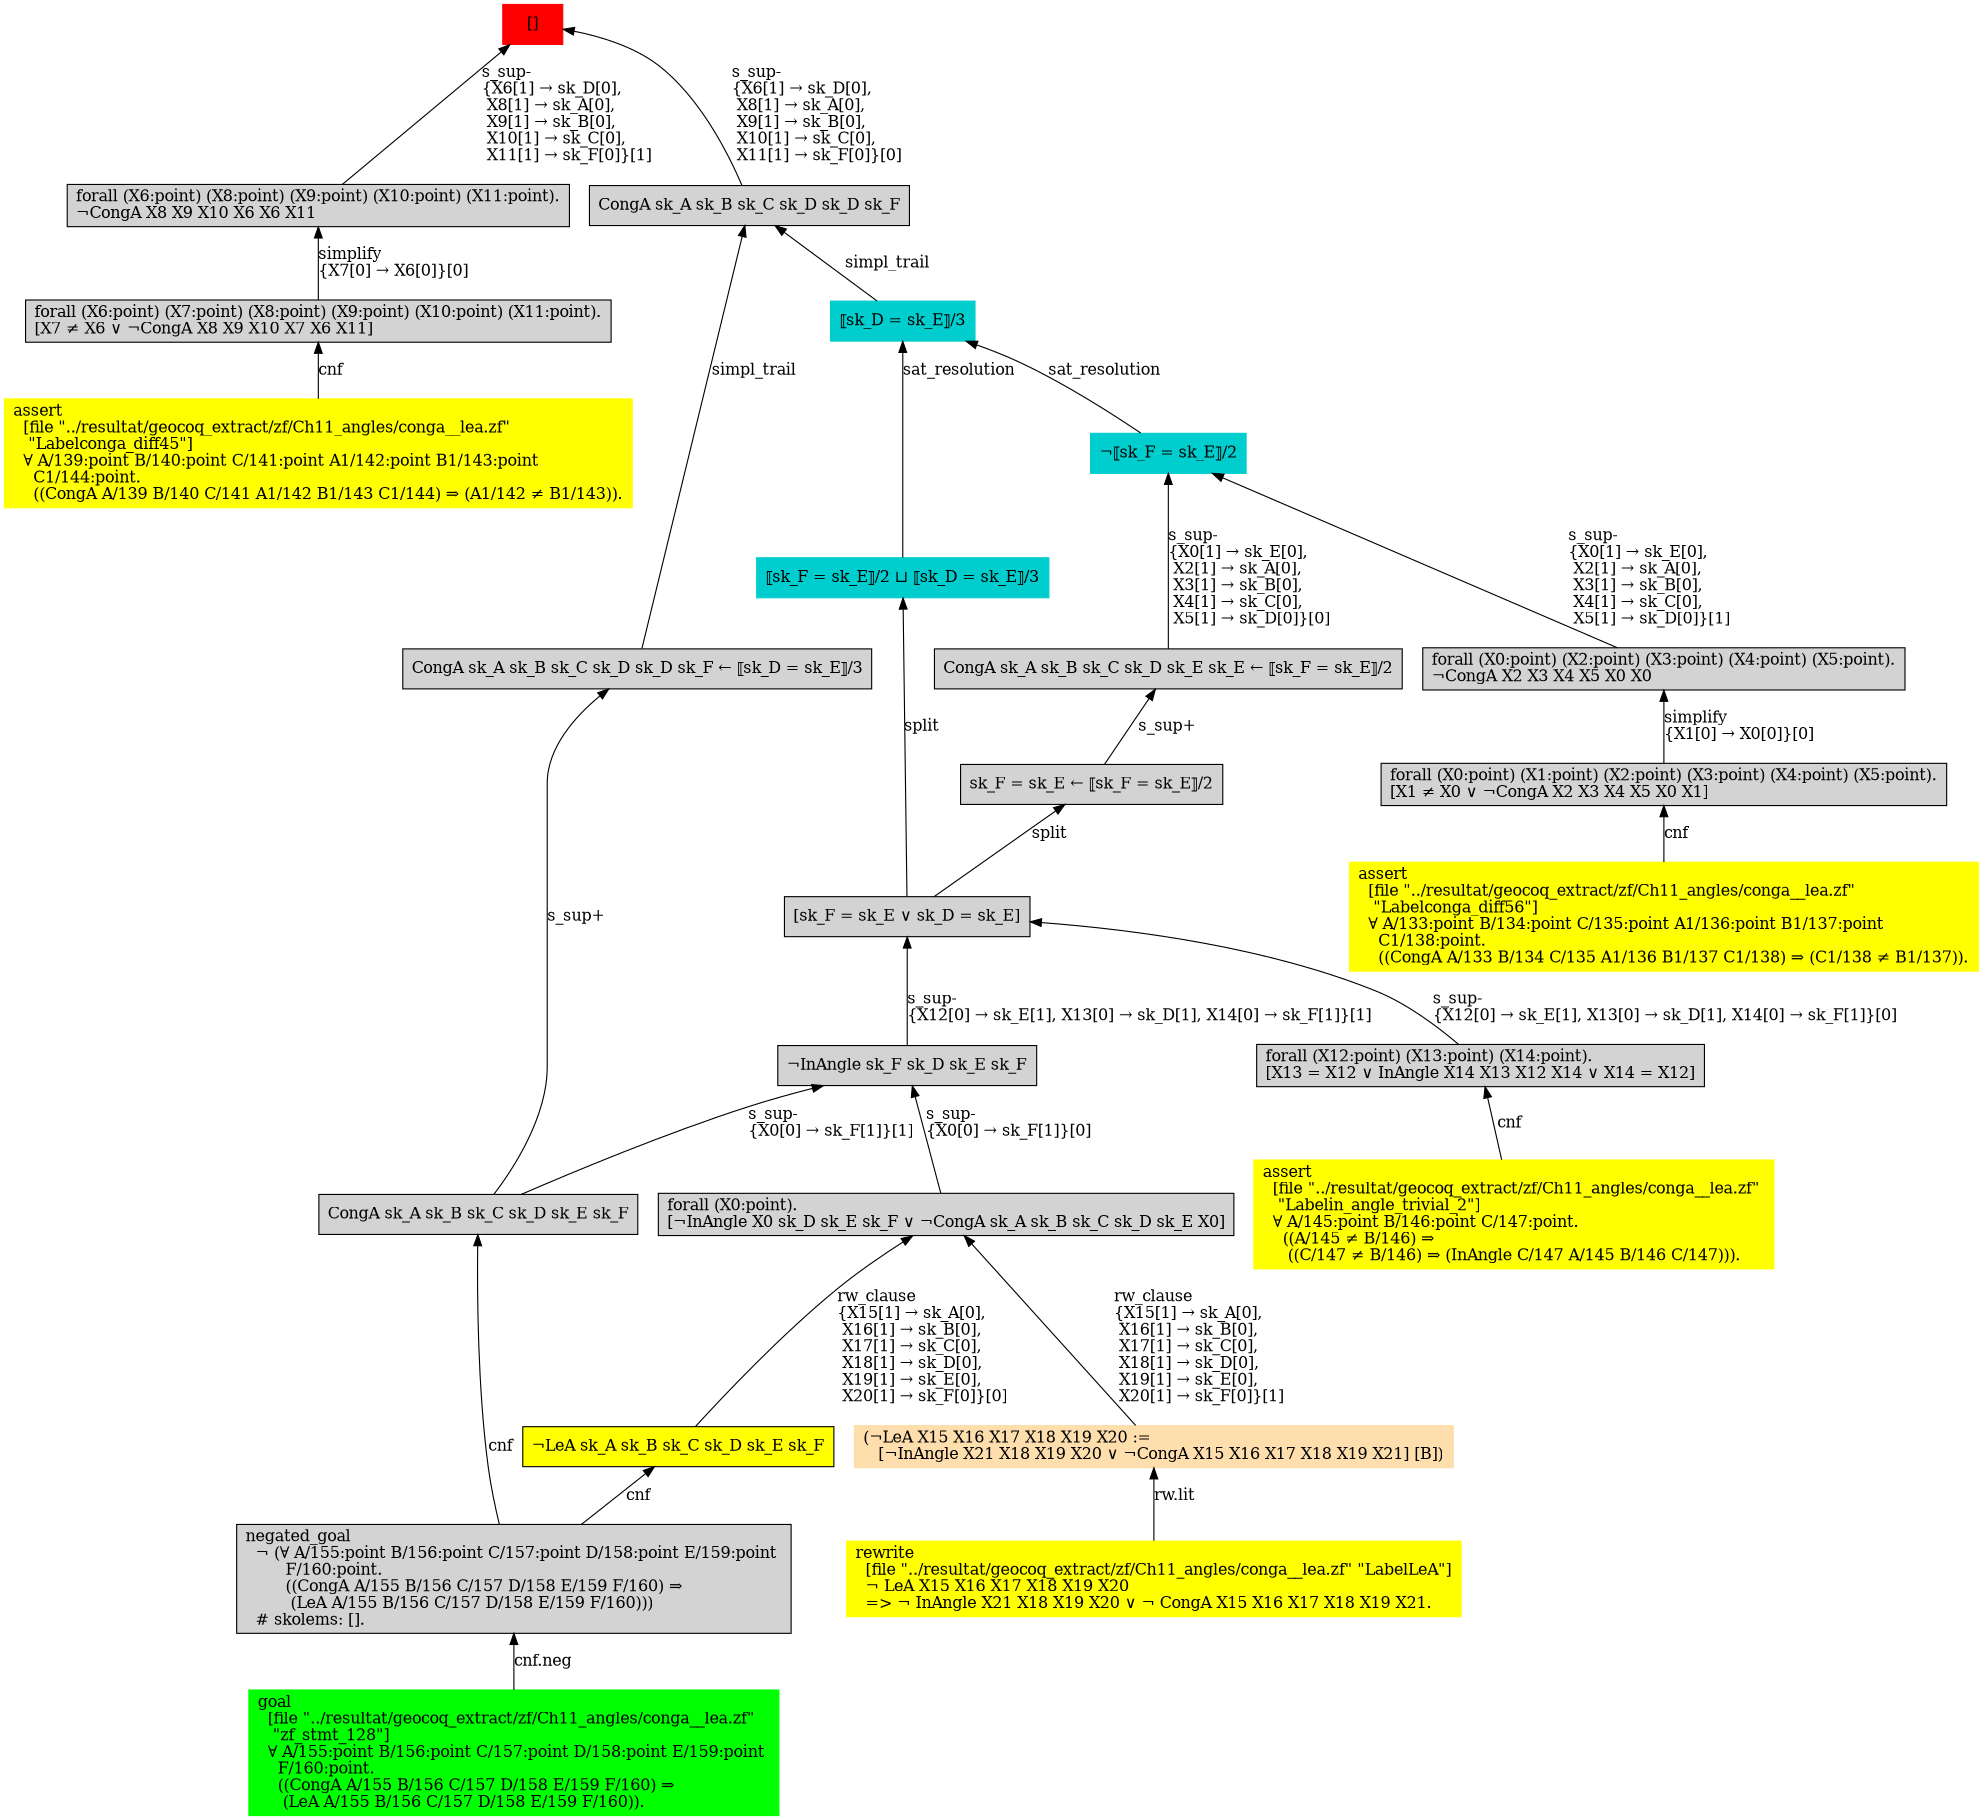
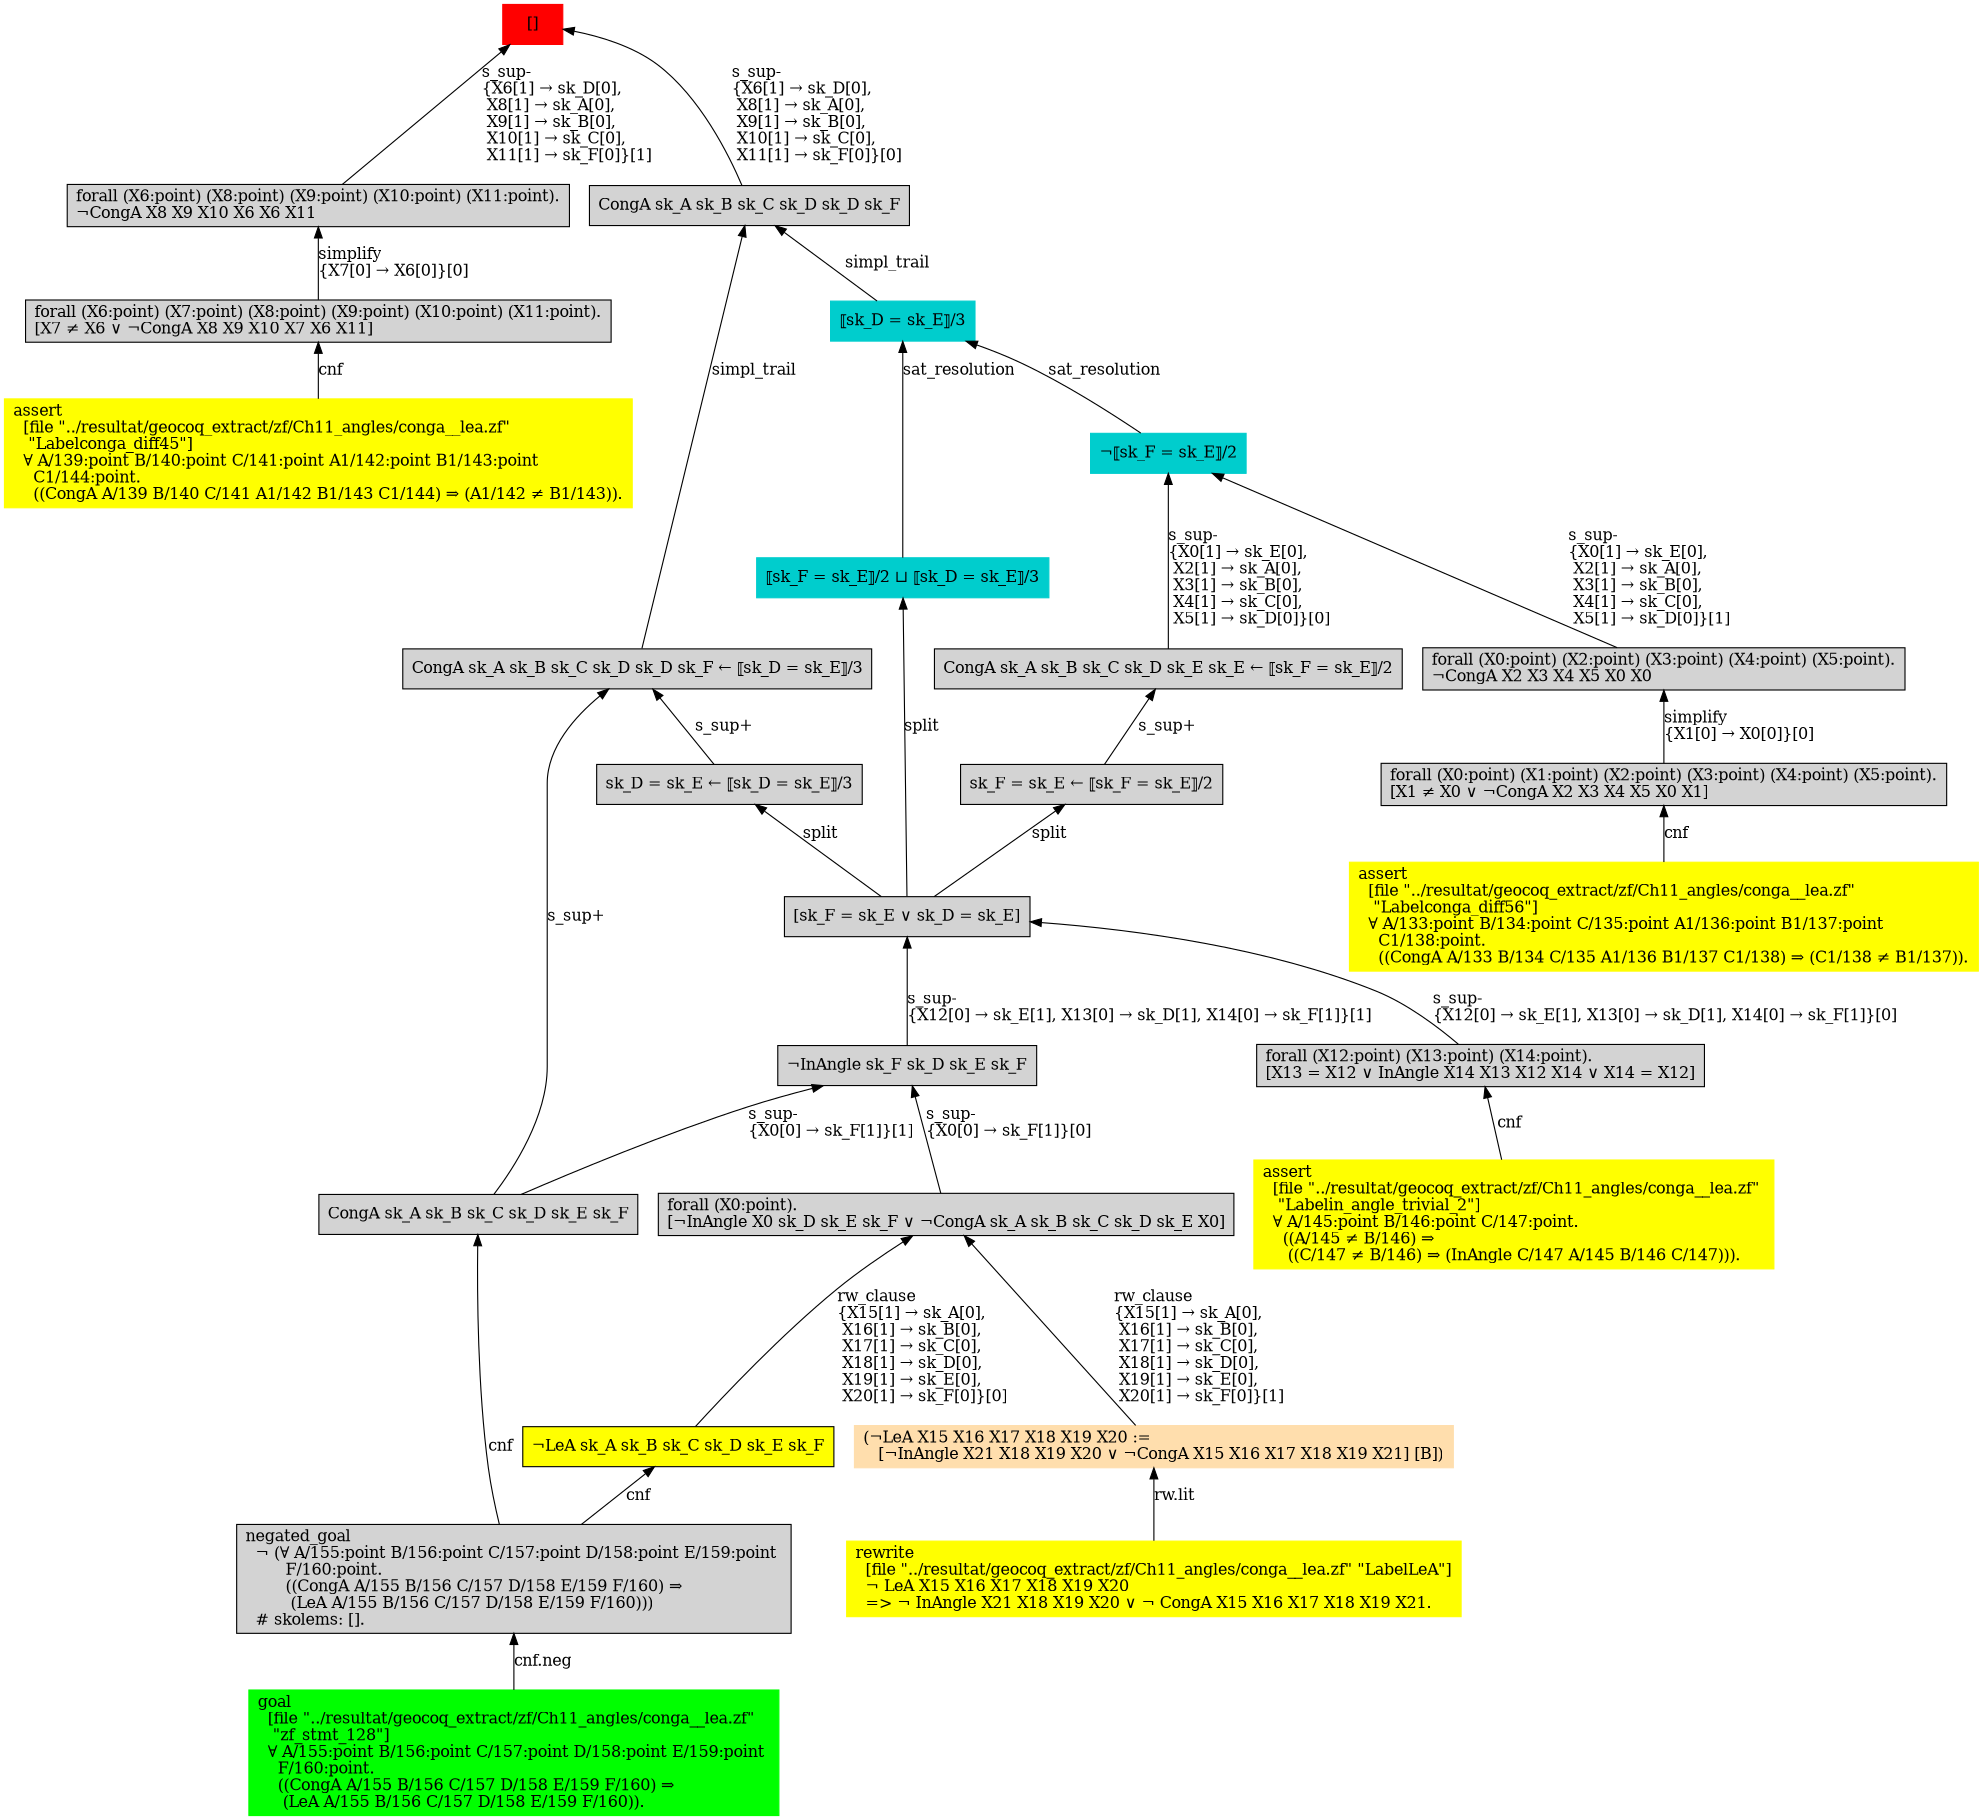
none -> (729, 784)
